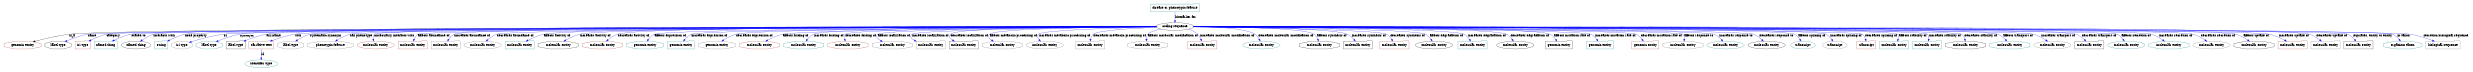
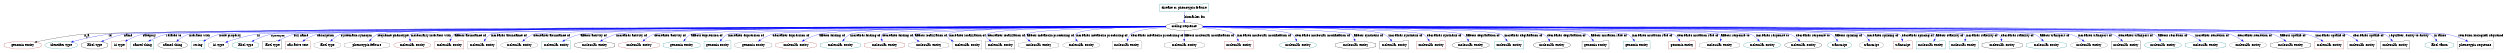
(298, 36) -> (326, 36)
(361, 36) -> (393, 36)
(2403, 45) -> (2439, 45)
(2443, 45) -> (2475, 45)
(261, 53) -> (619, 28)
